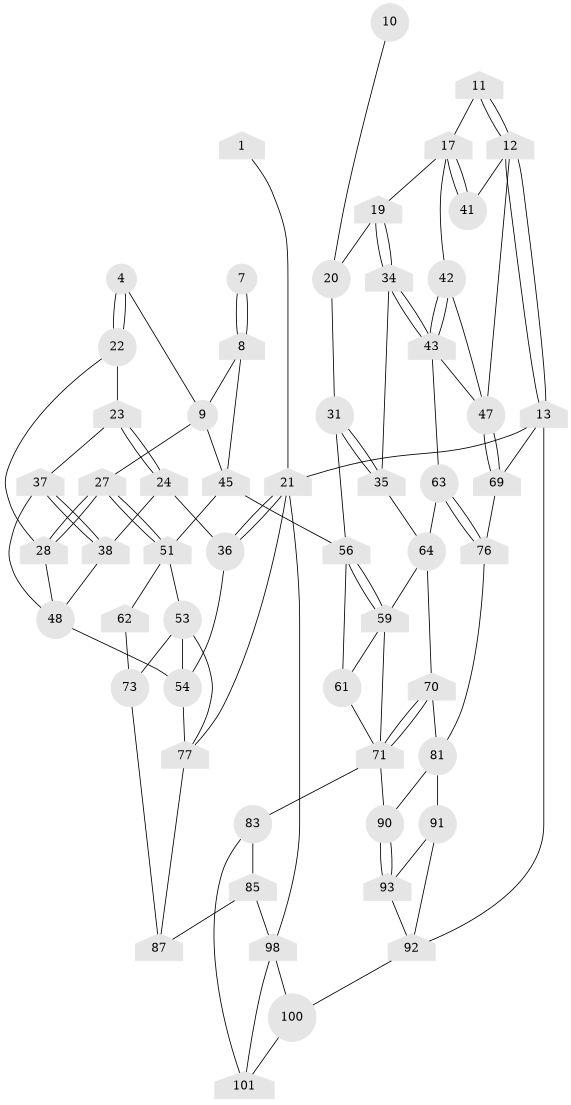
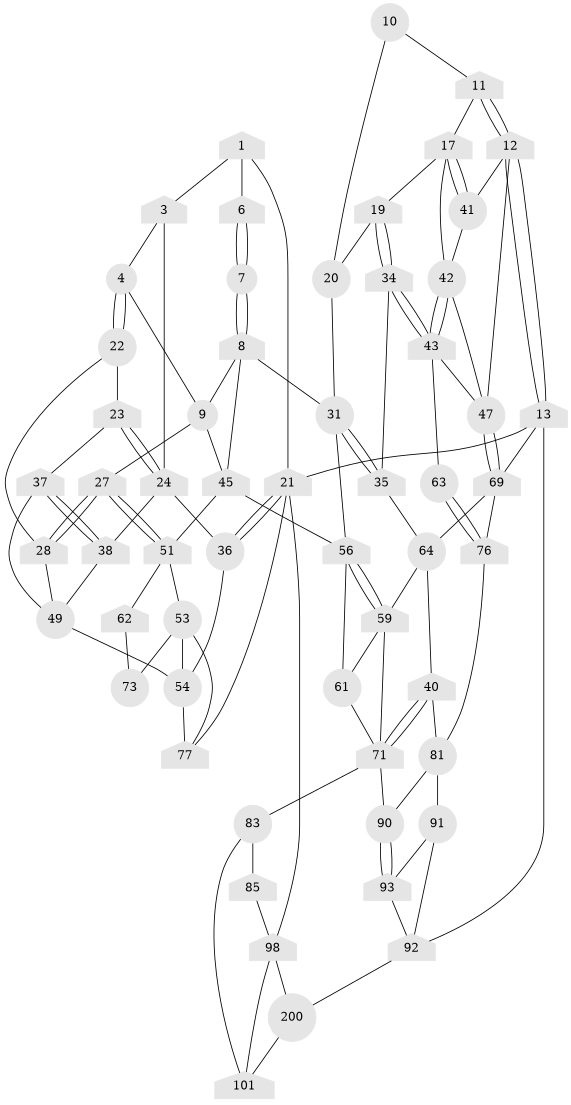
none -> (436, 56)
none -> (164, 211)
none -> (242, 211)
none -> (457, 245)
none -> (293, 385)
(433, 518) -> (469, 511)
(56, 620) -> (56, 620)
(432, 688) -> (432, 688)
(159, 949) -> none
(292, 1018) -> (292, 1018)
